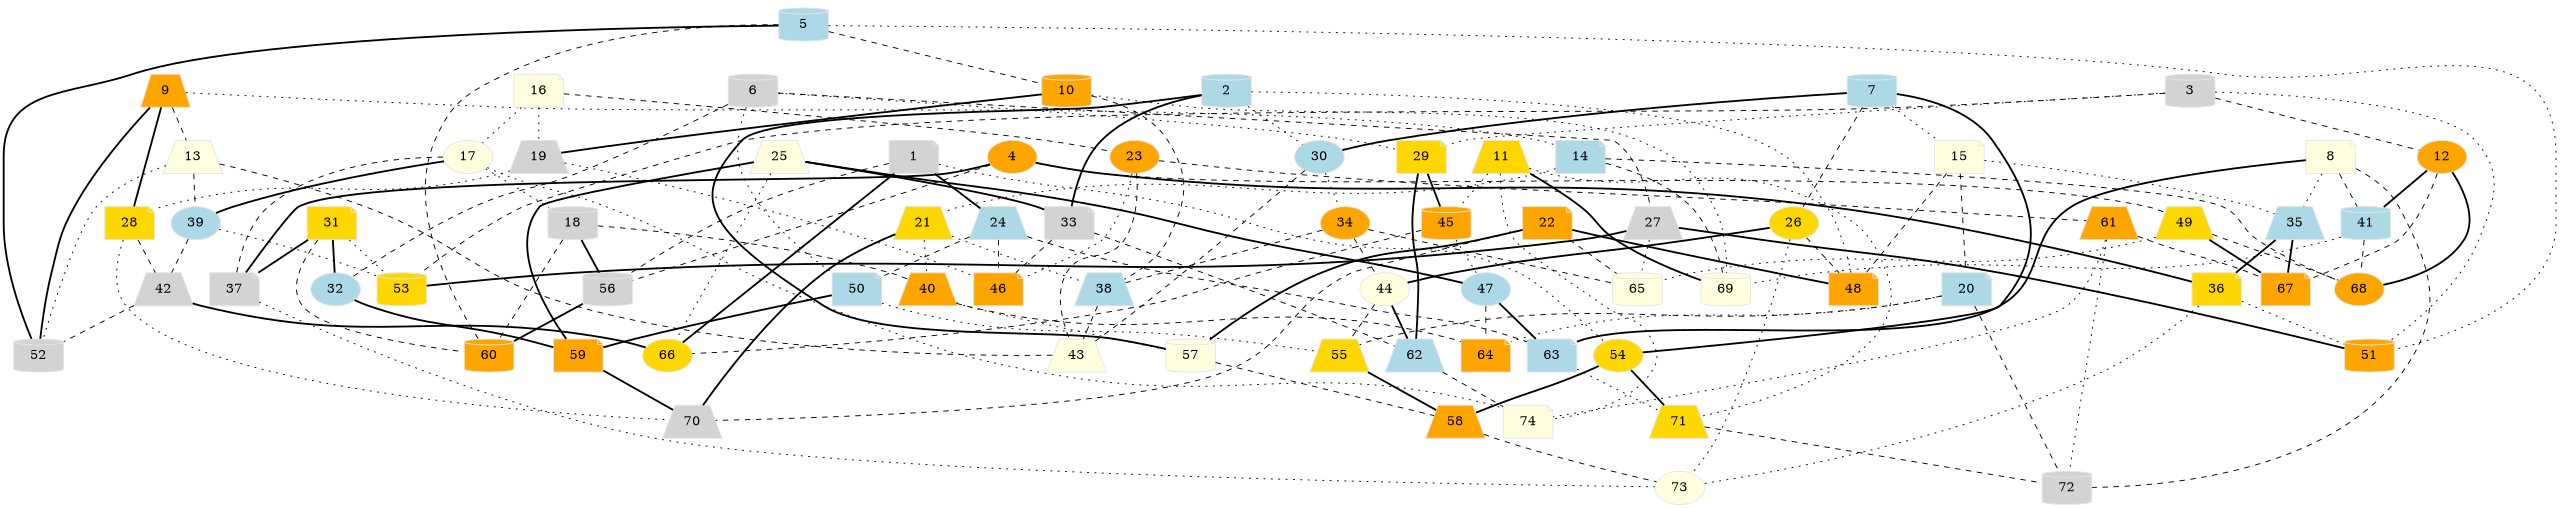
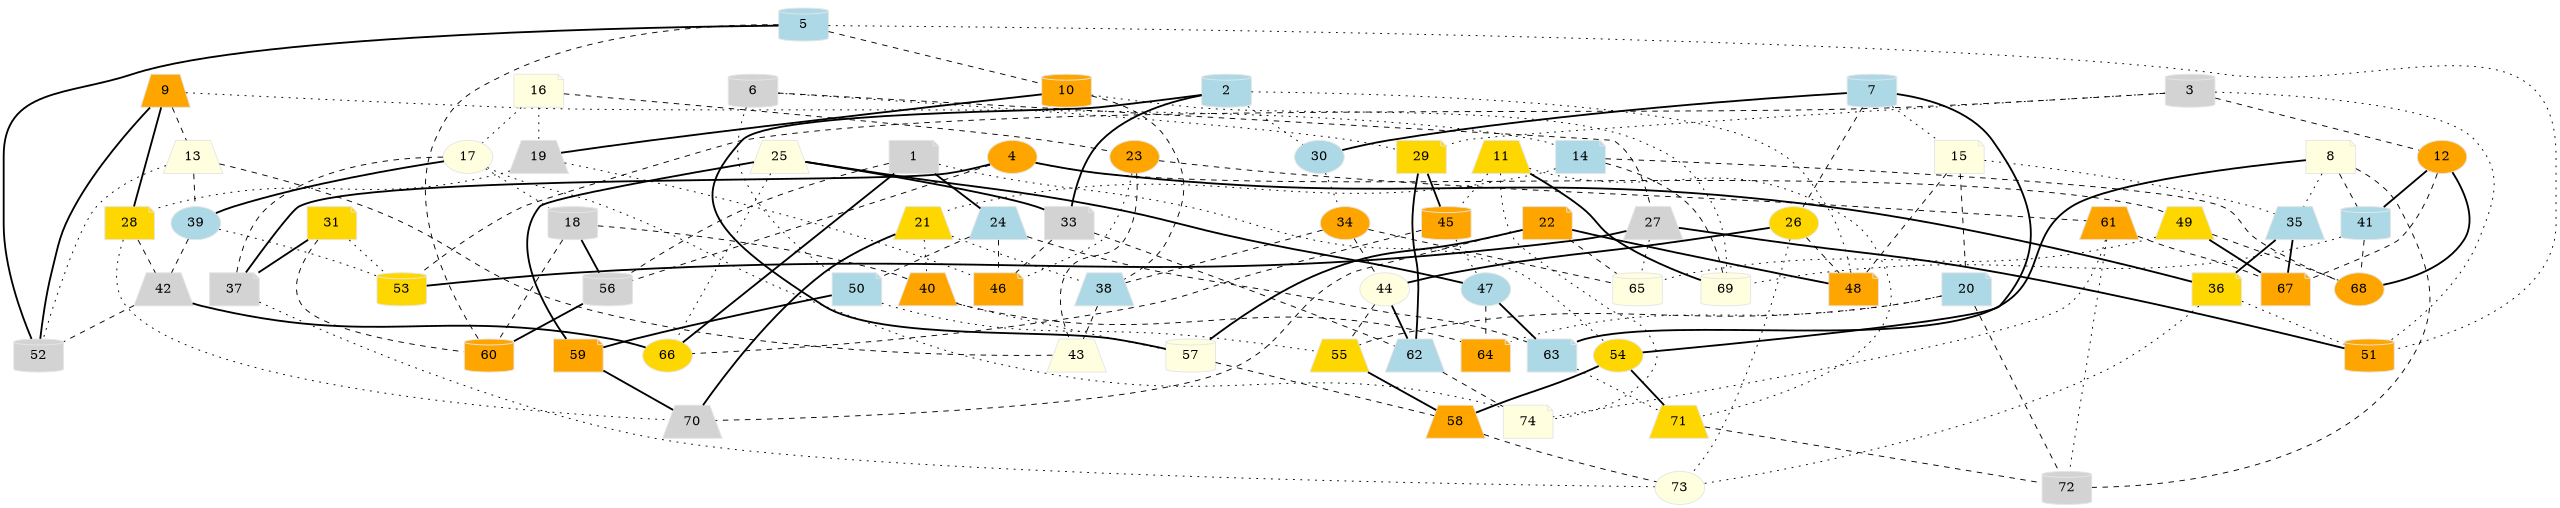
(1207, 253) -> none
(336, 289) -> none
